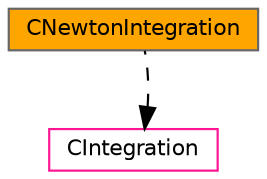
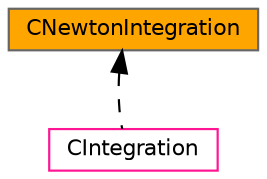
(148, 79) -> (119, 101)
